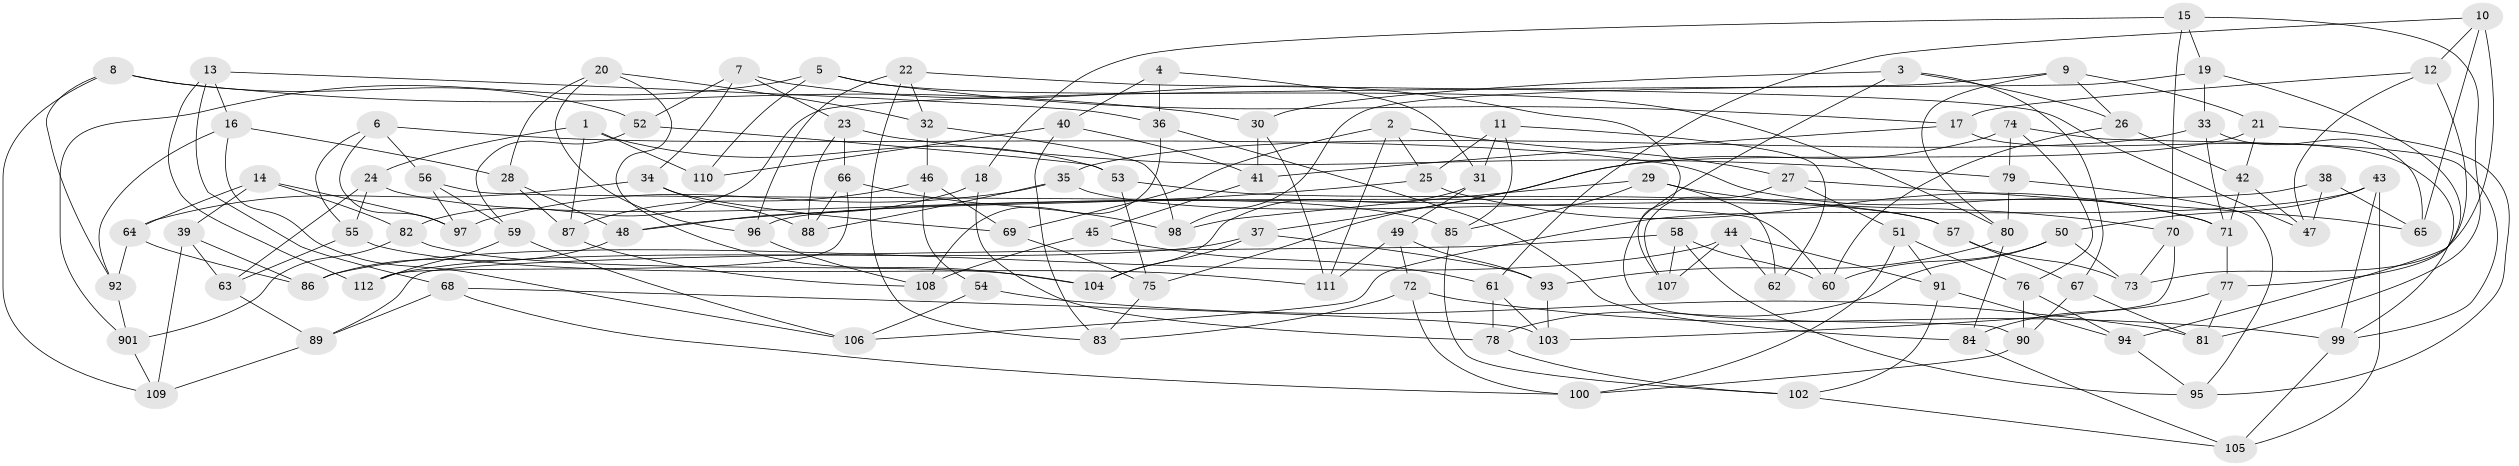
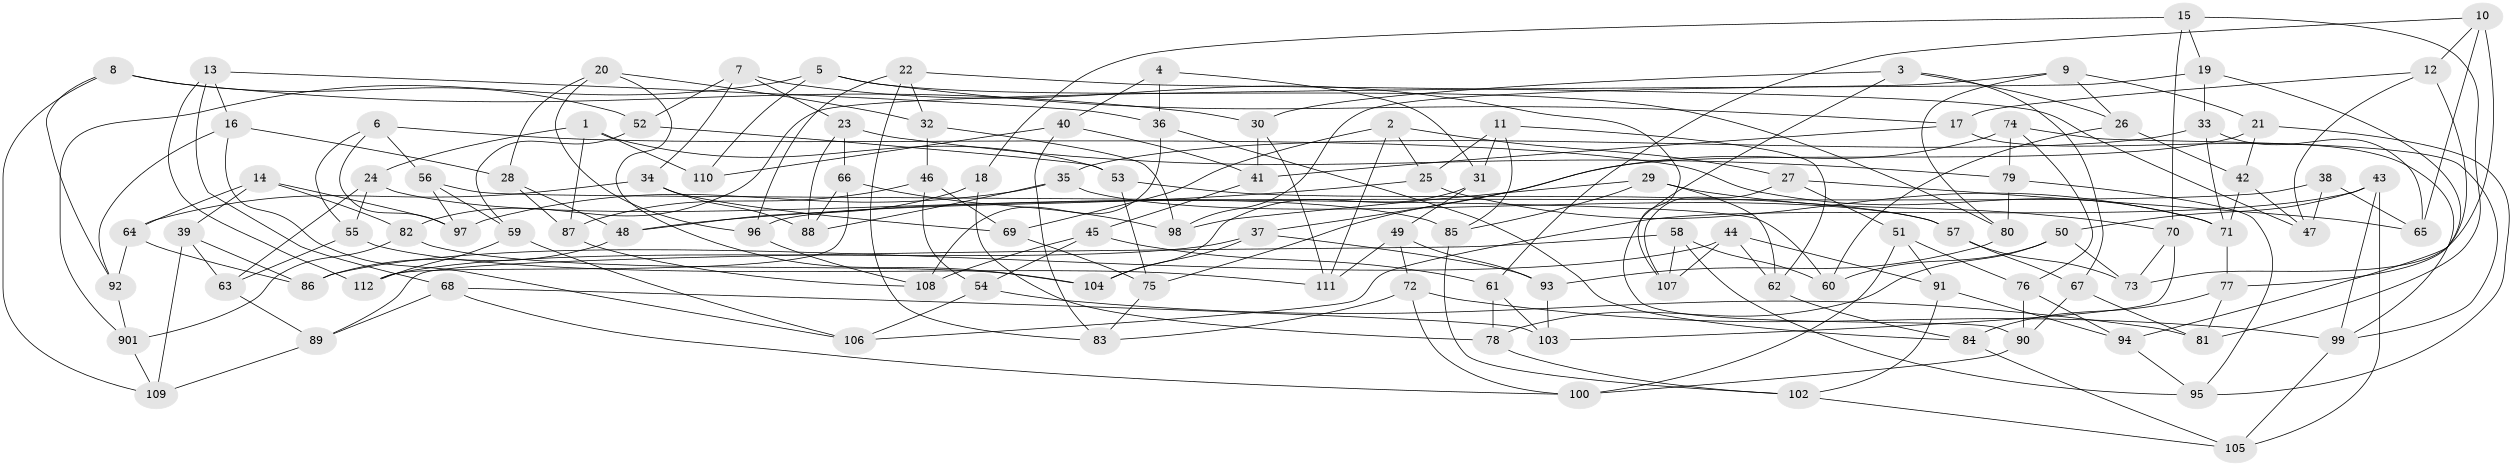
none -> (1025, 266)
(1989, 287) -> (1853, 316)
